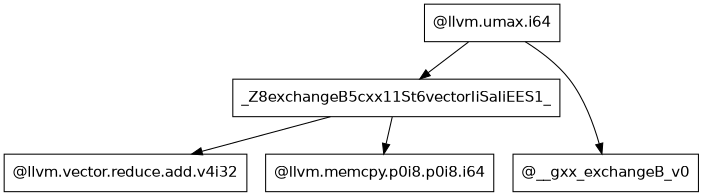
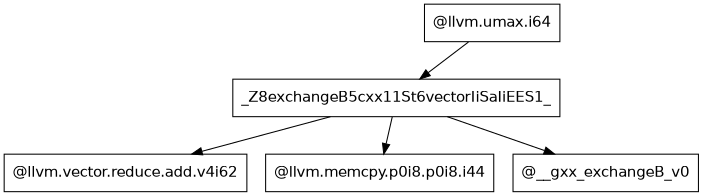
(573, 85) -> (496, 134)
(126, 173) -> (126, 173)
(380, 173) -> (380, 173)
